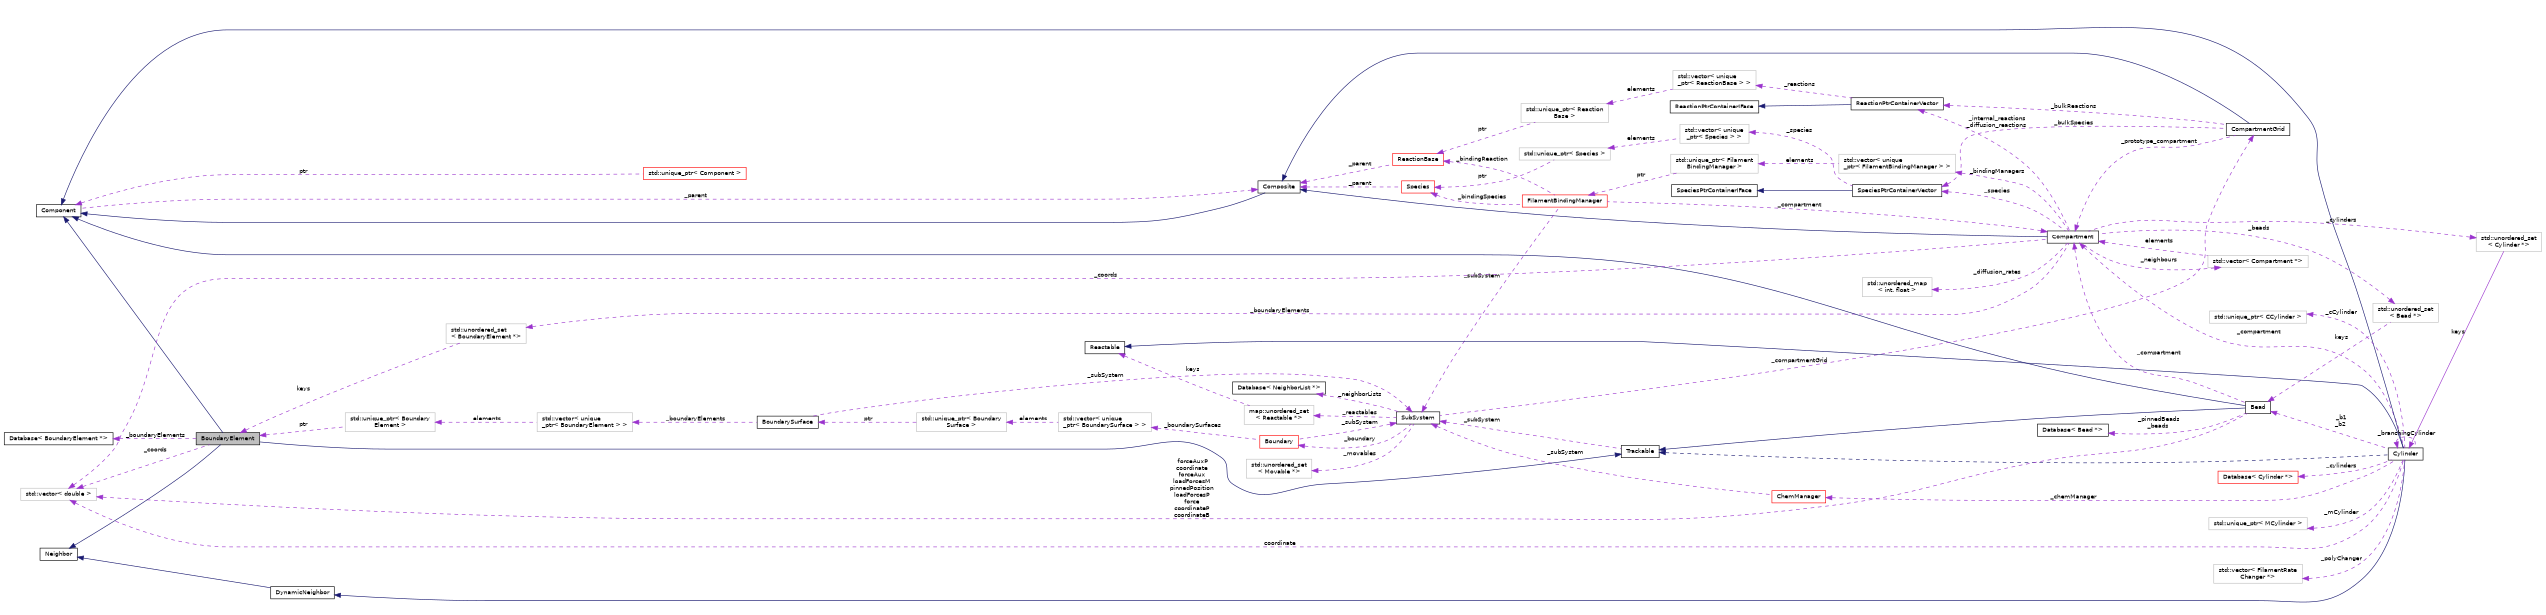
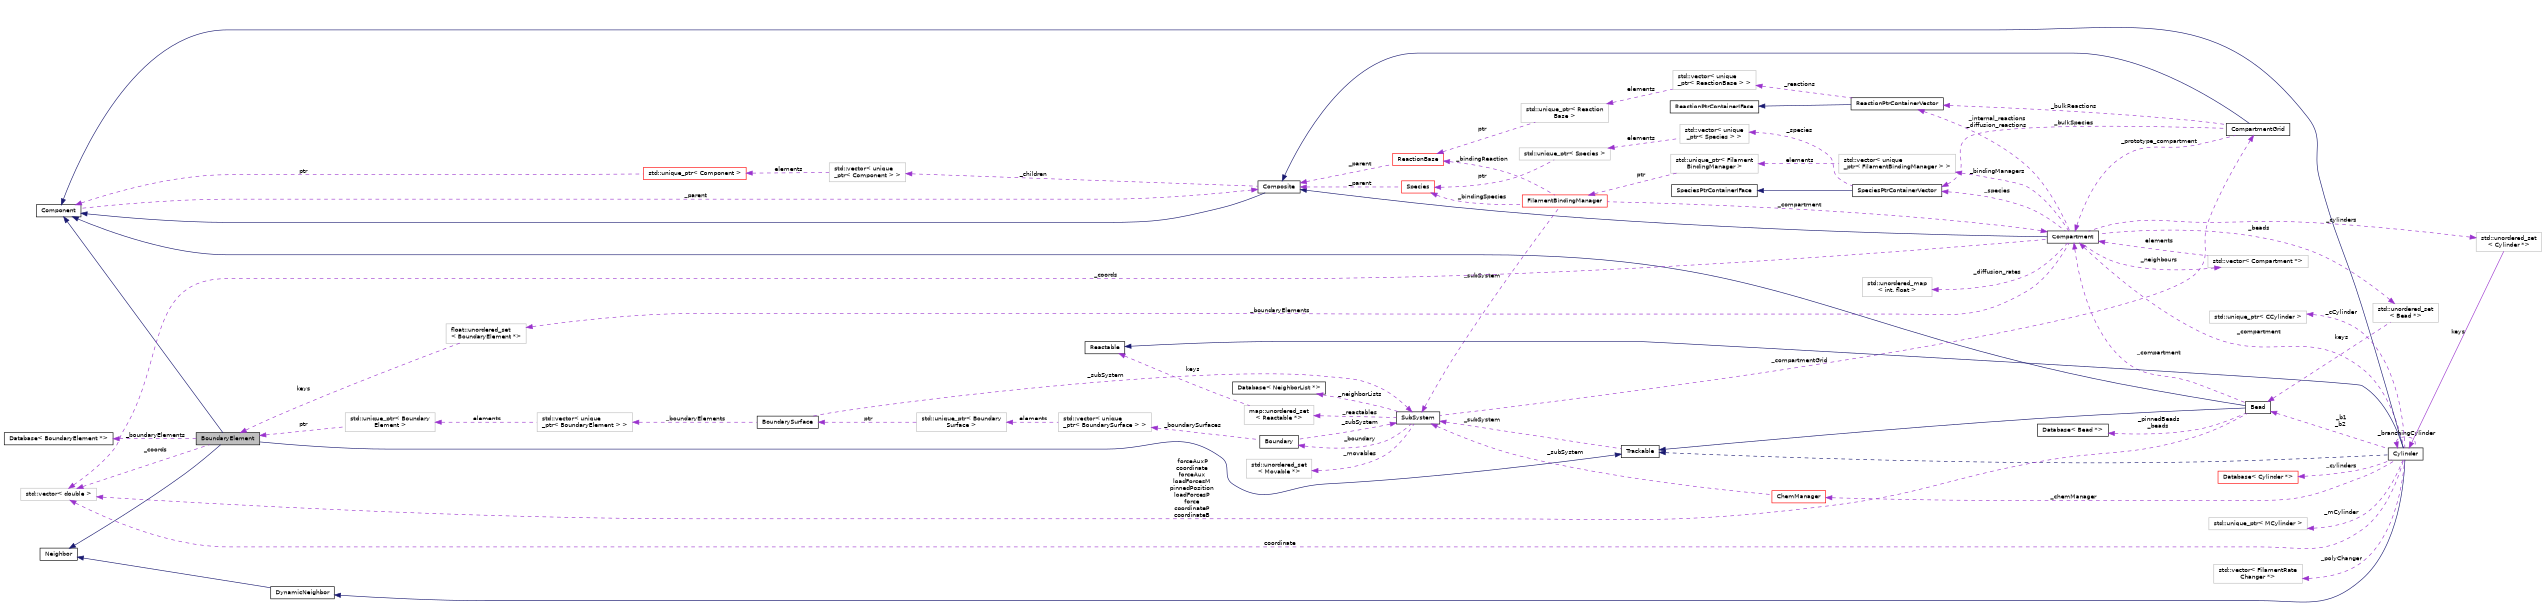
none -> (867, 172)
(486, 334) -> (486, 334)
(1279, 442) -> (1279, 442)
